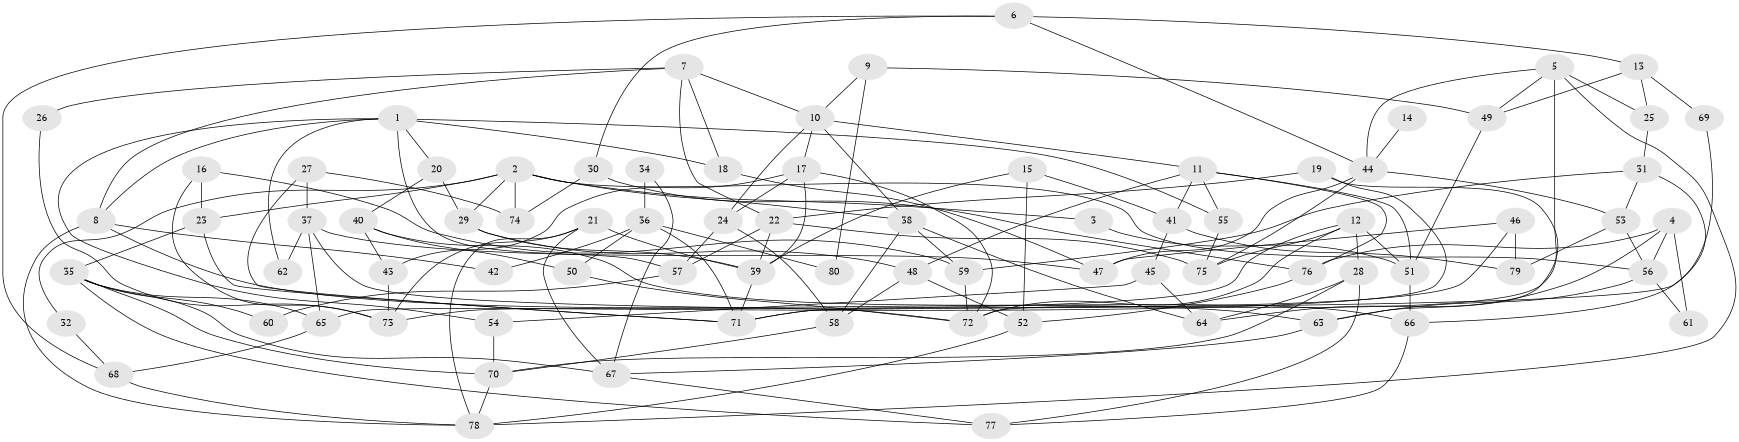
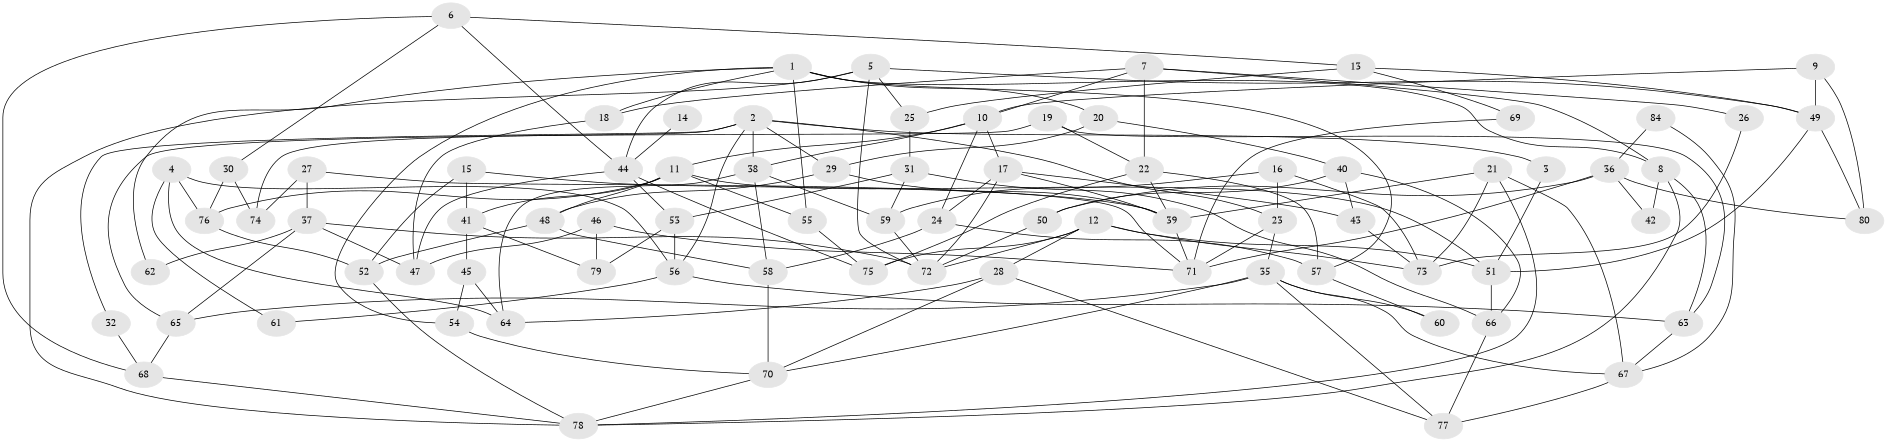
none -> (1841, 169)
(645, 170) -> (1656, 118)
